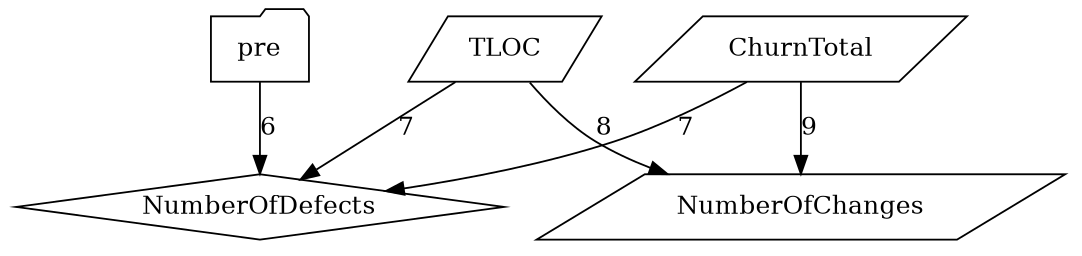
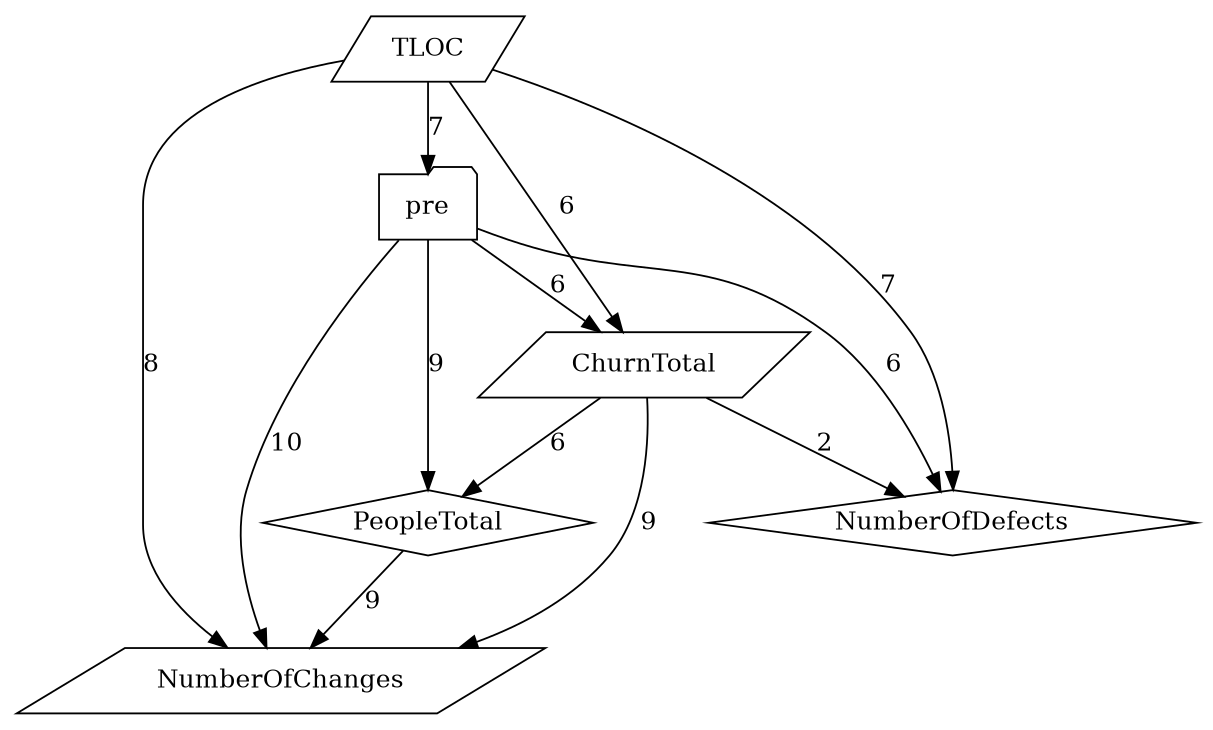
none -> (428, 119)
(687, 128) -> (826, 444)
none -> (531, 199)
none -> (528, 280)
none -> (275, 420)
none -> (428, 523)
